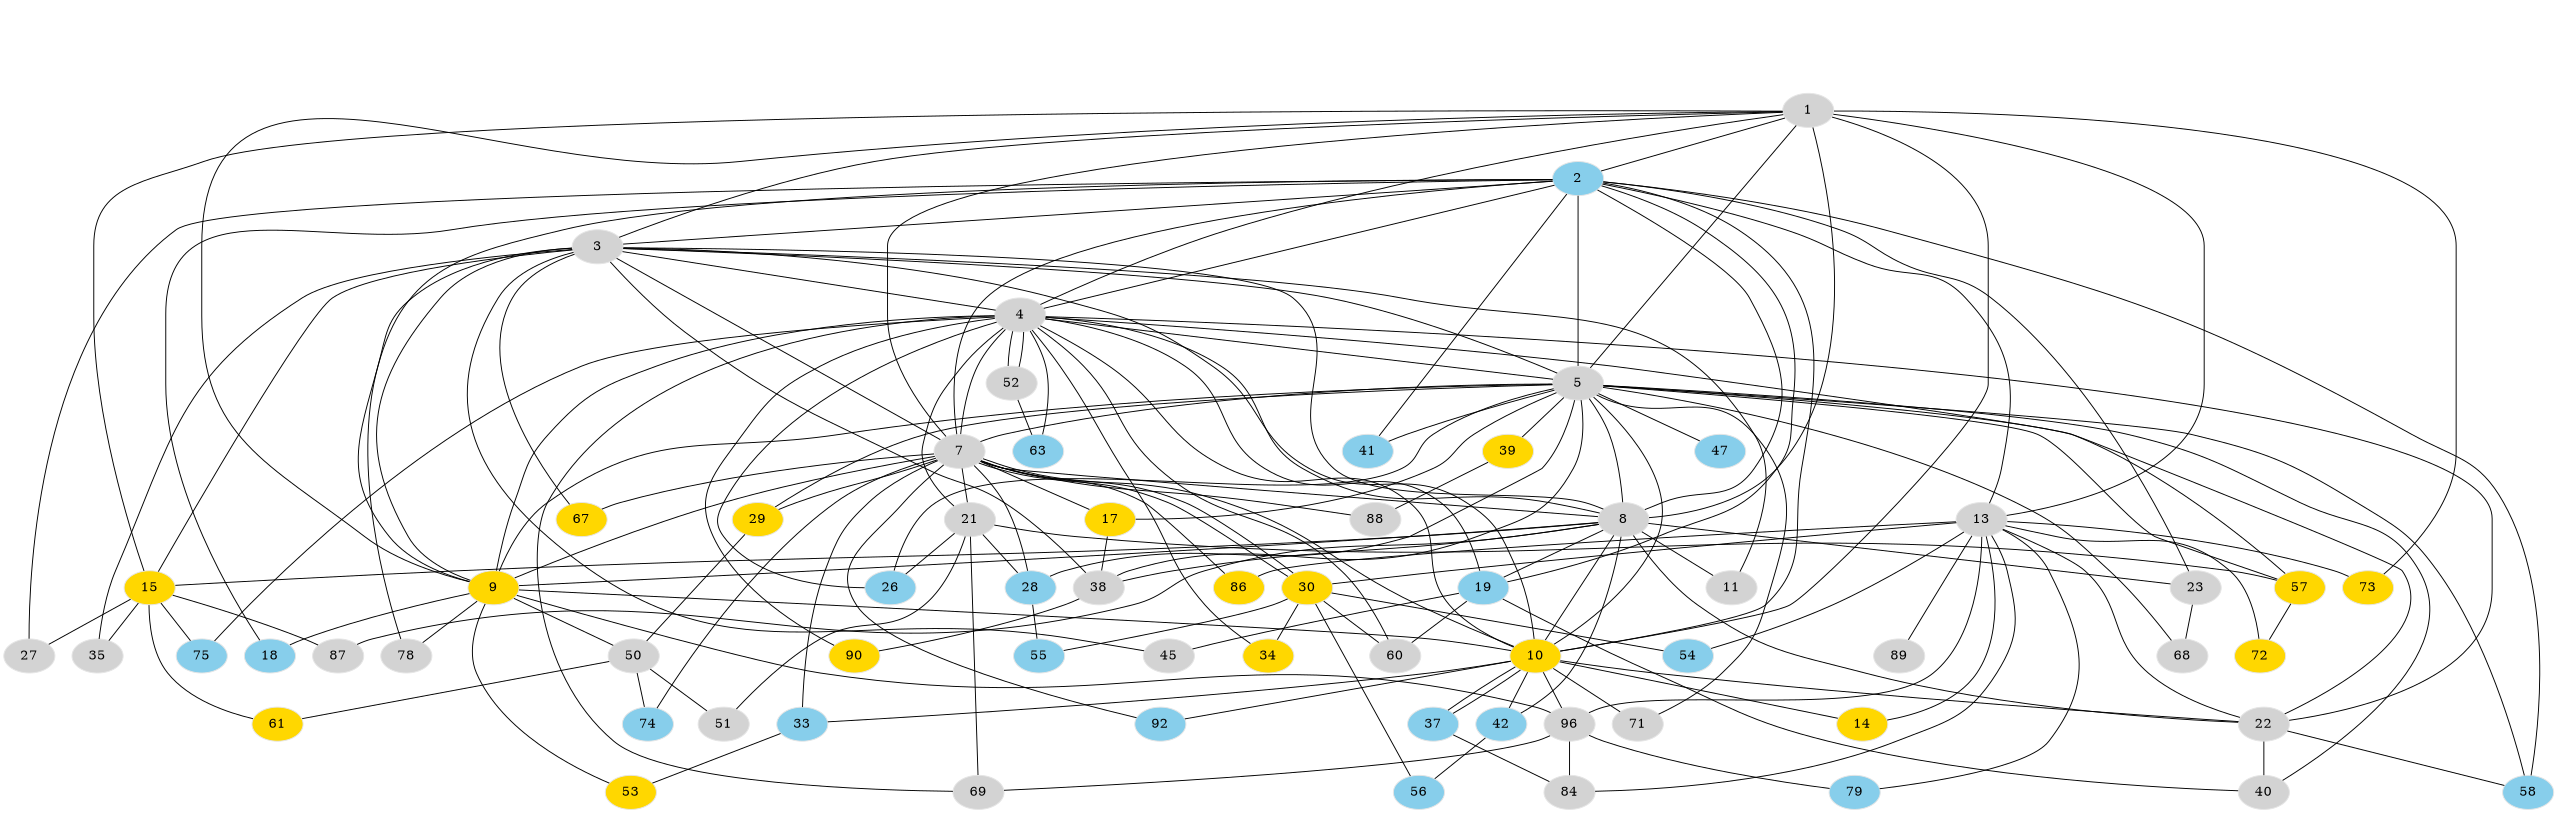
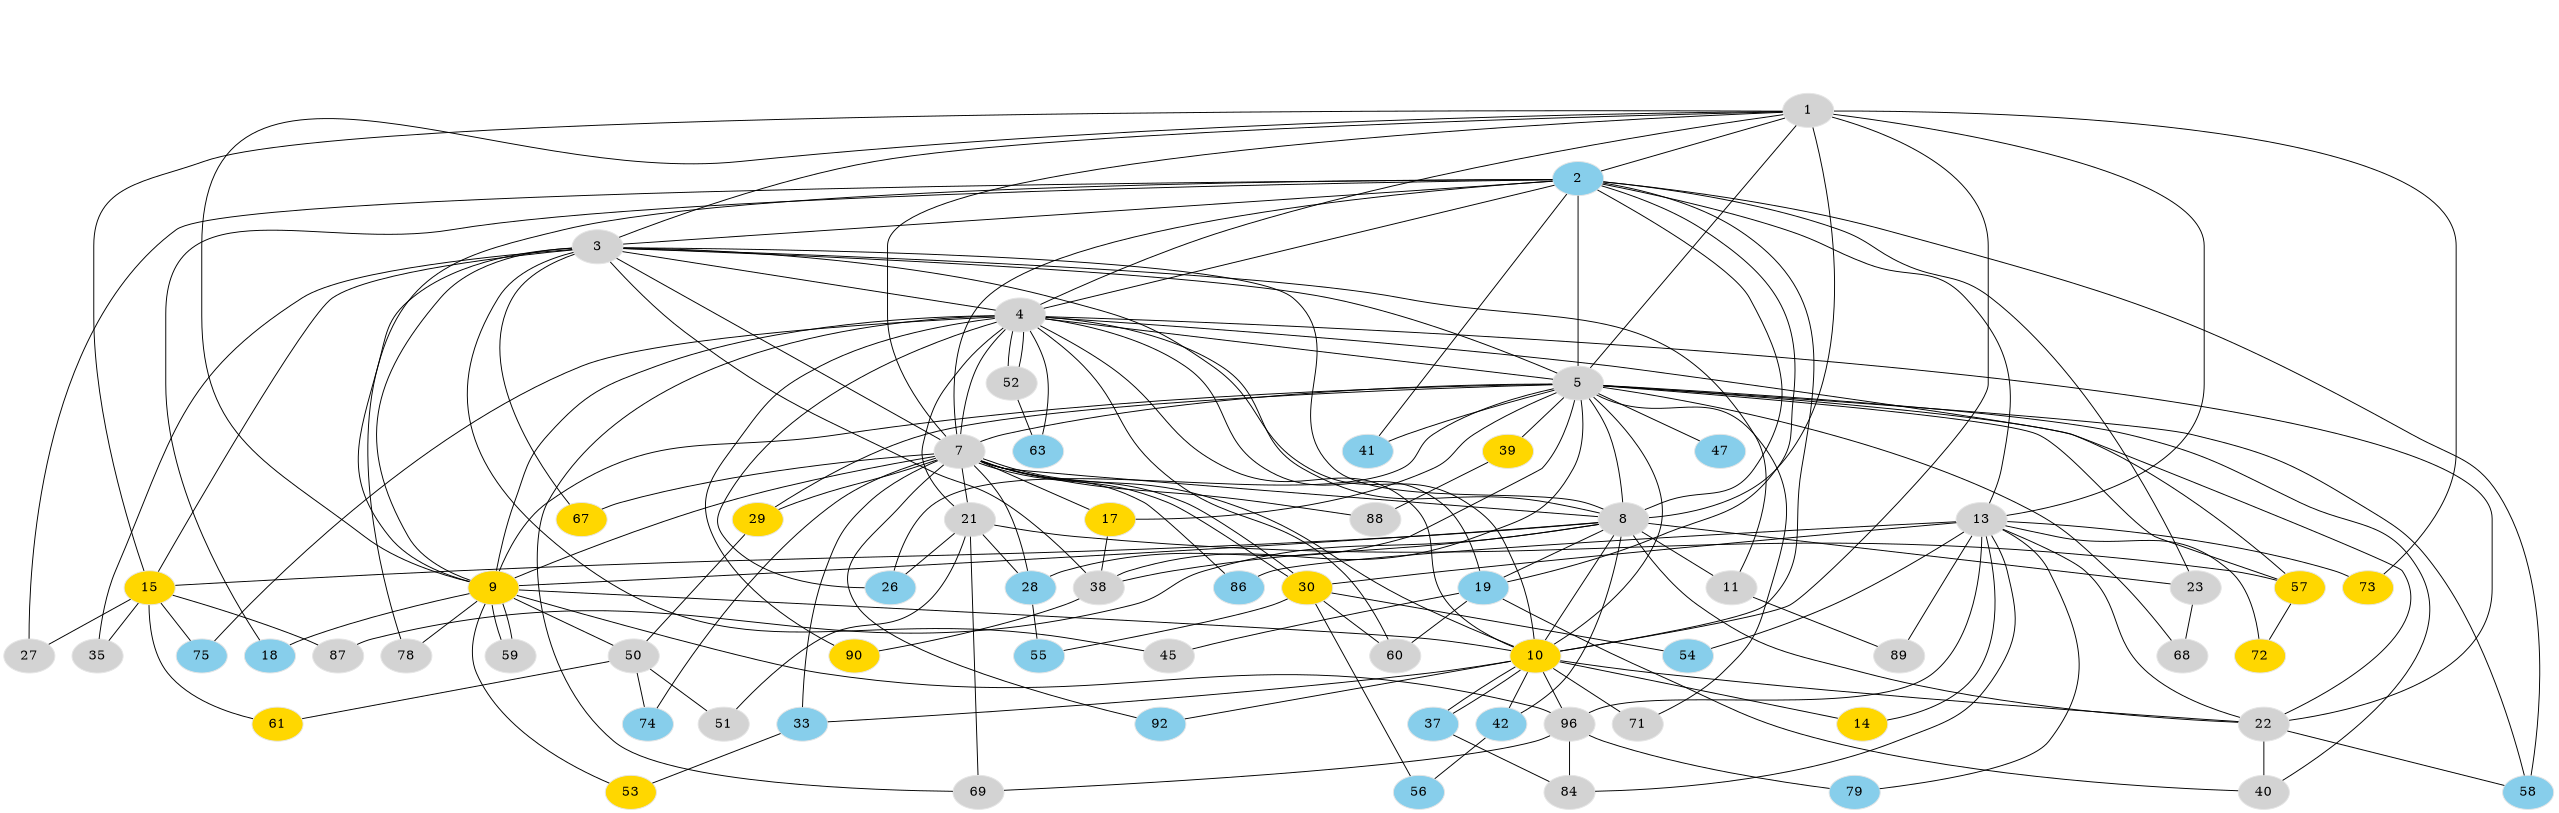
(1239, 588) -> (1239, 588)
none -> (1815, 622)
none -> (511, 656)
(1268, 656) -> none
